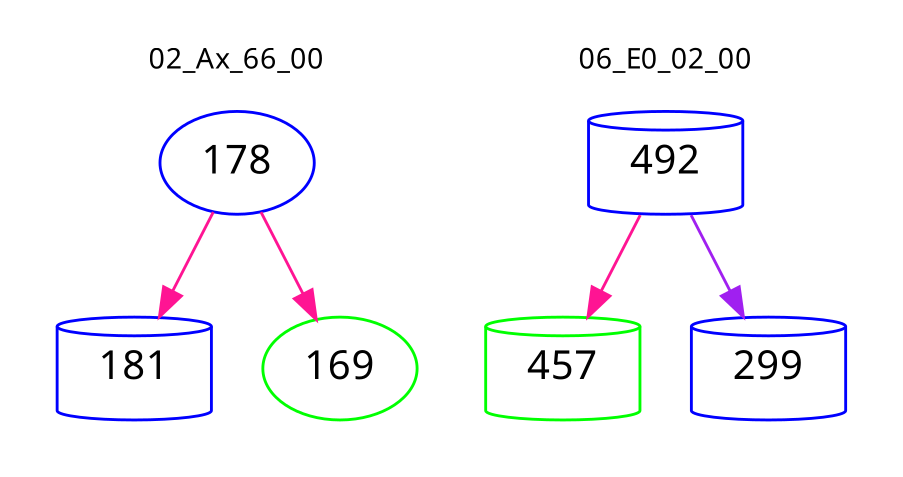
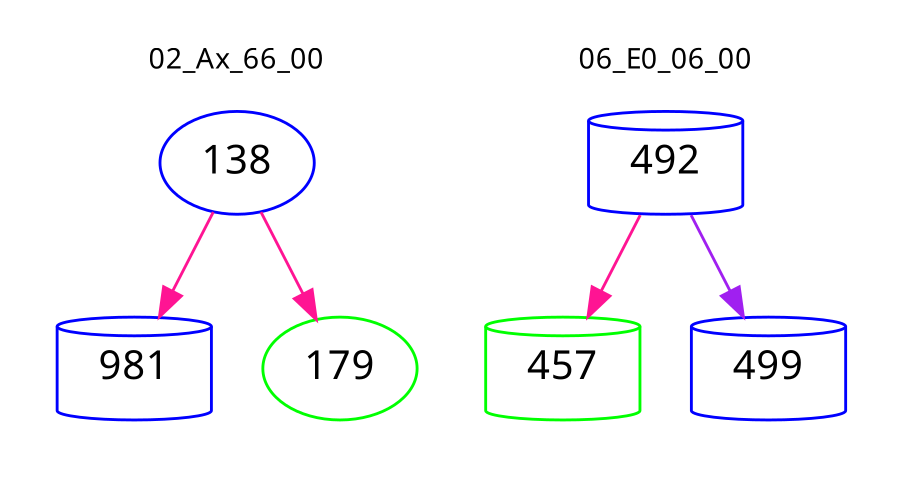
(666, 61) -> (666, 61)
(237, 163) -> (237, 163)
(134, 369) -> (134, 369)
(340, 369) -> (340, 369)
(769, 369) -> (769, 369)
